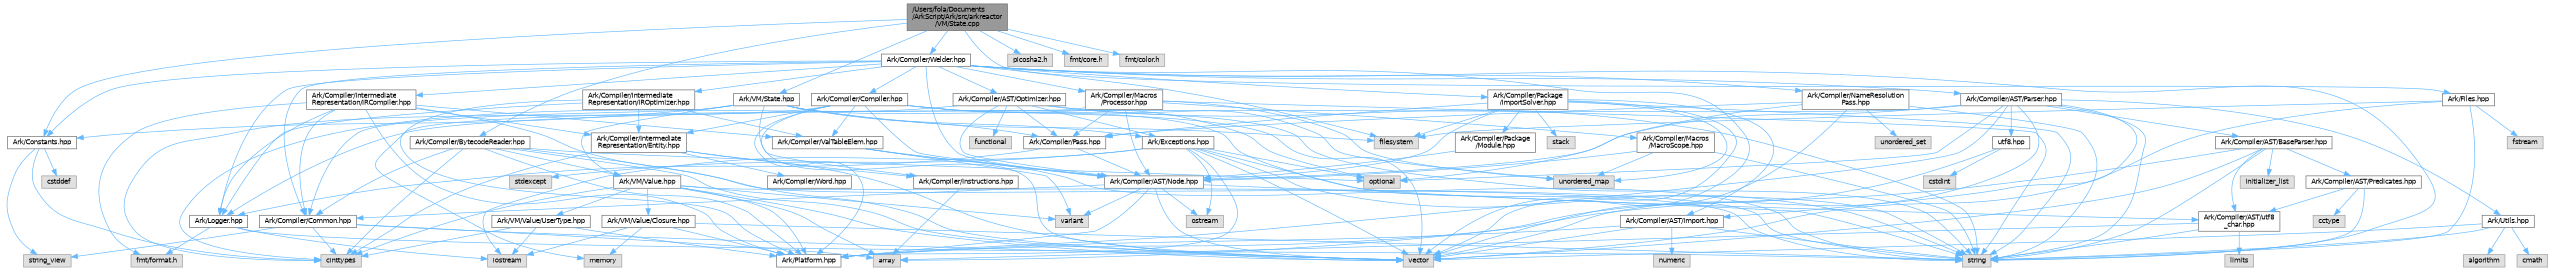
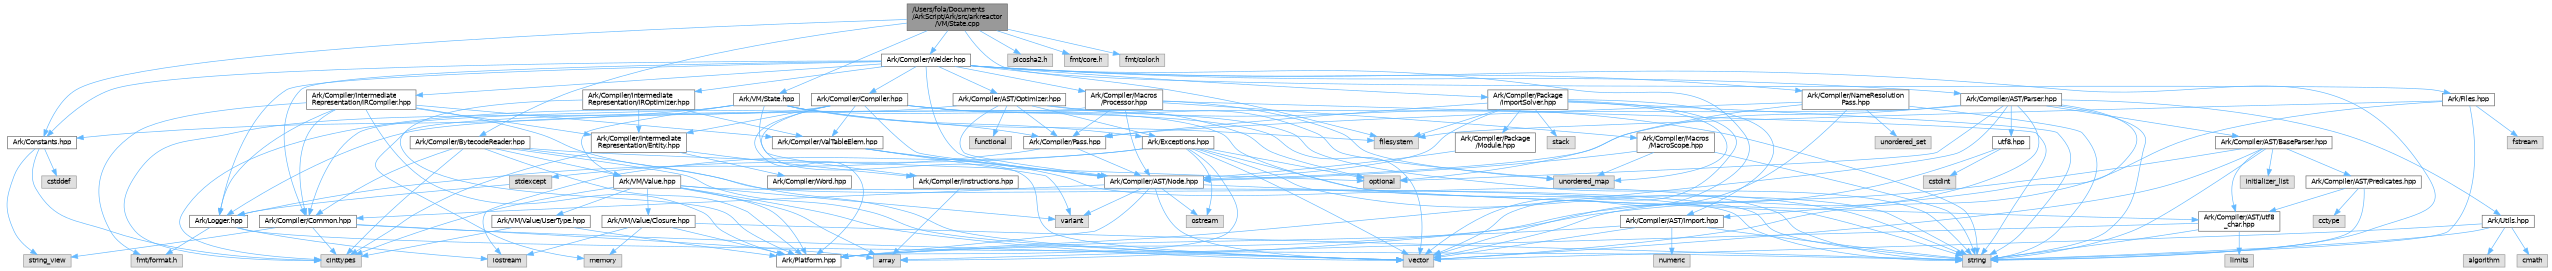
(384, 117) -> (376, 197)
(1001, 225) -> none
(526, 239) -> none
